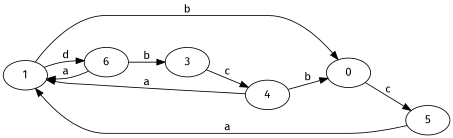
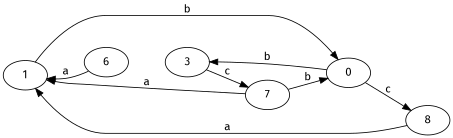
(143, 62) -> (273, 64)
(60, 63) -> none
(268, 95) -> (268, 95)
(428, 120) -> (428, 120)
